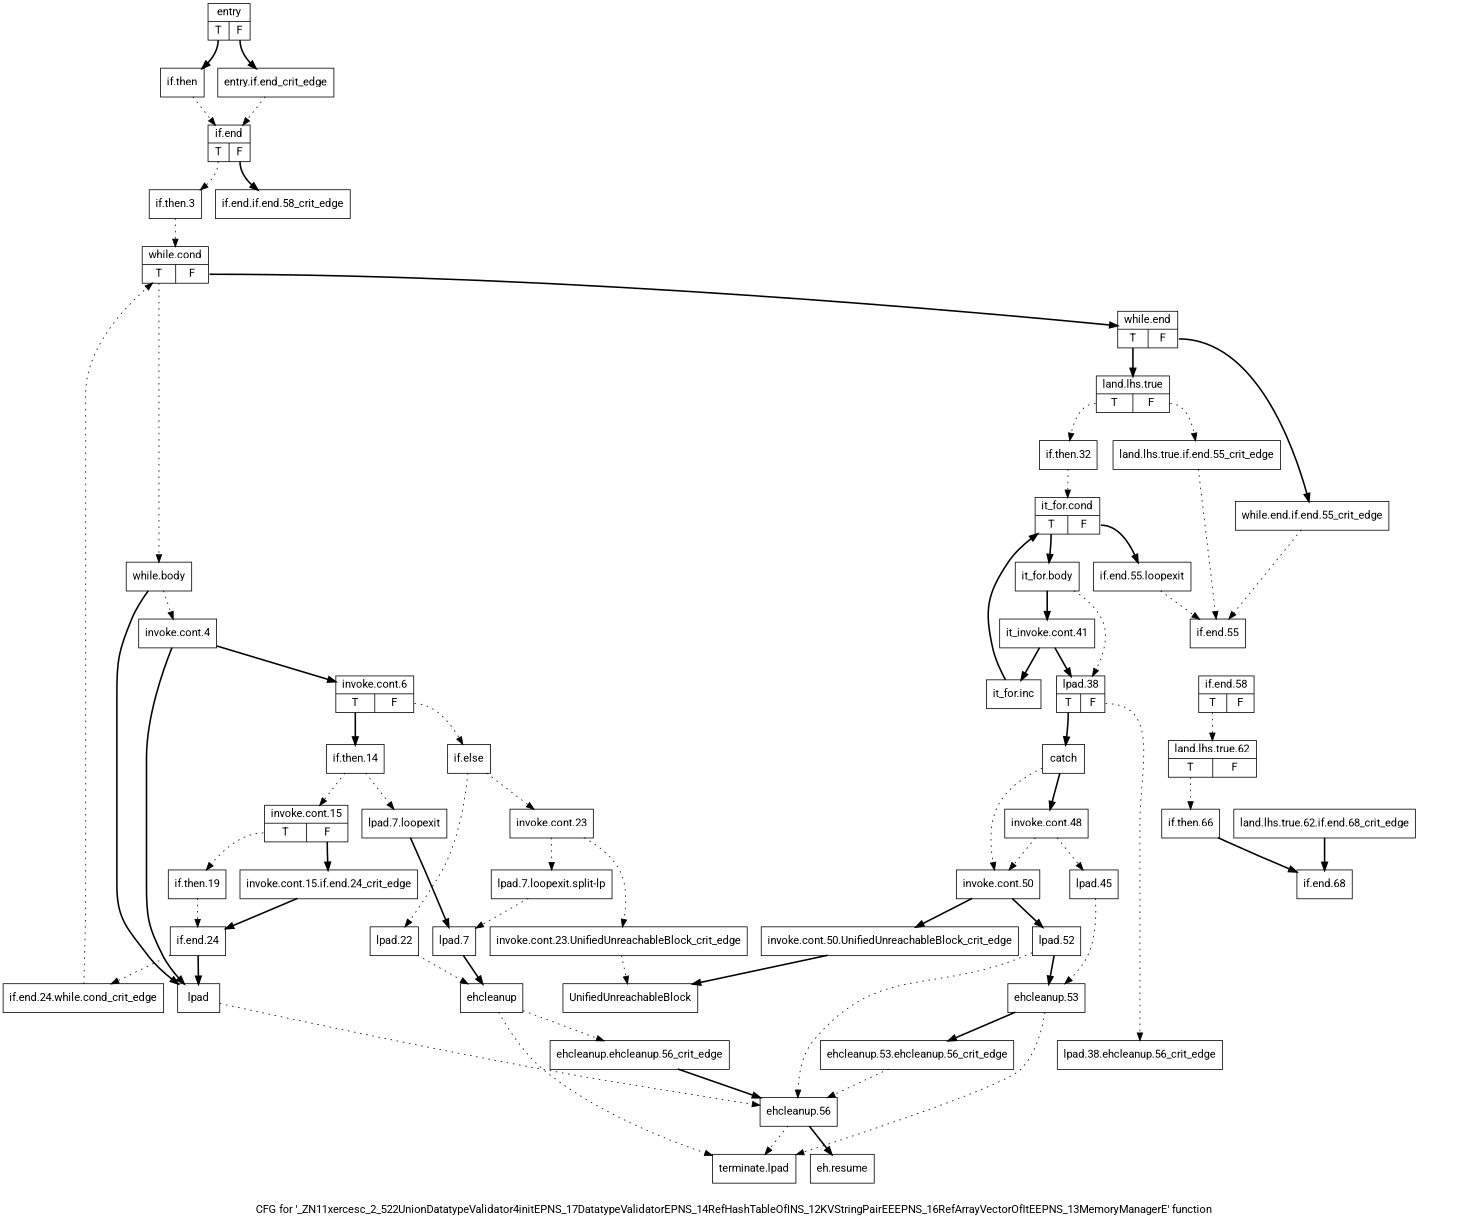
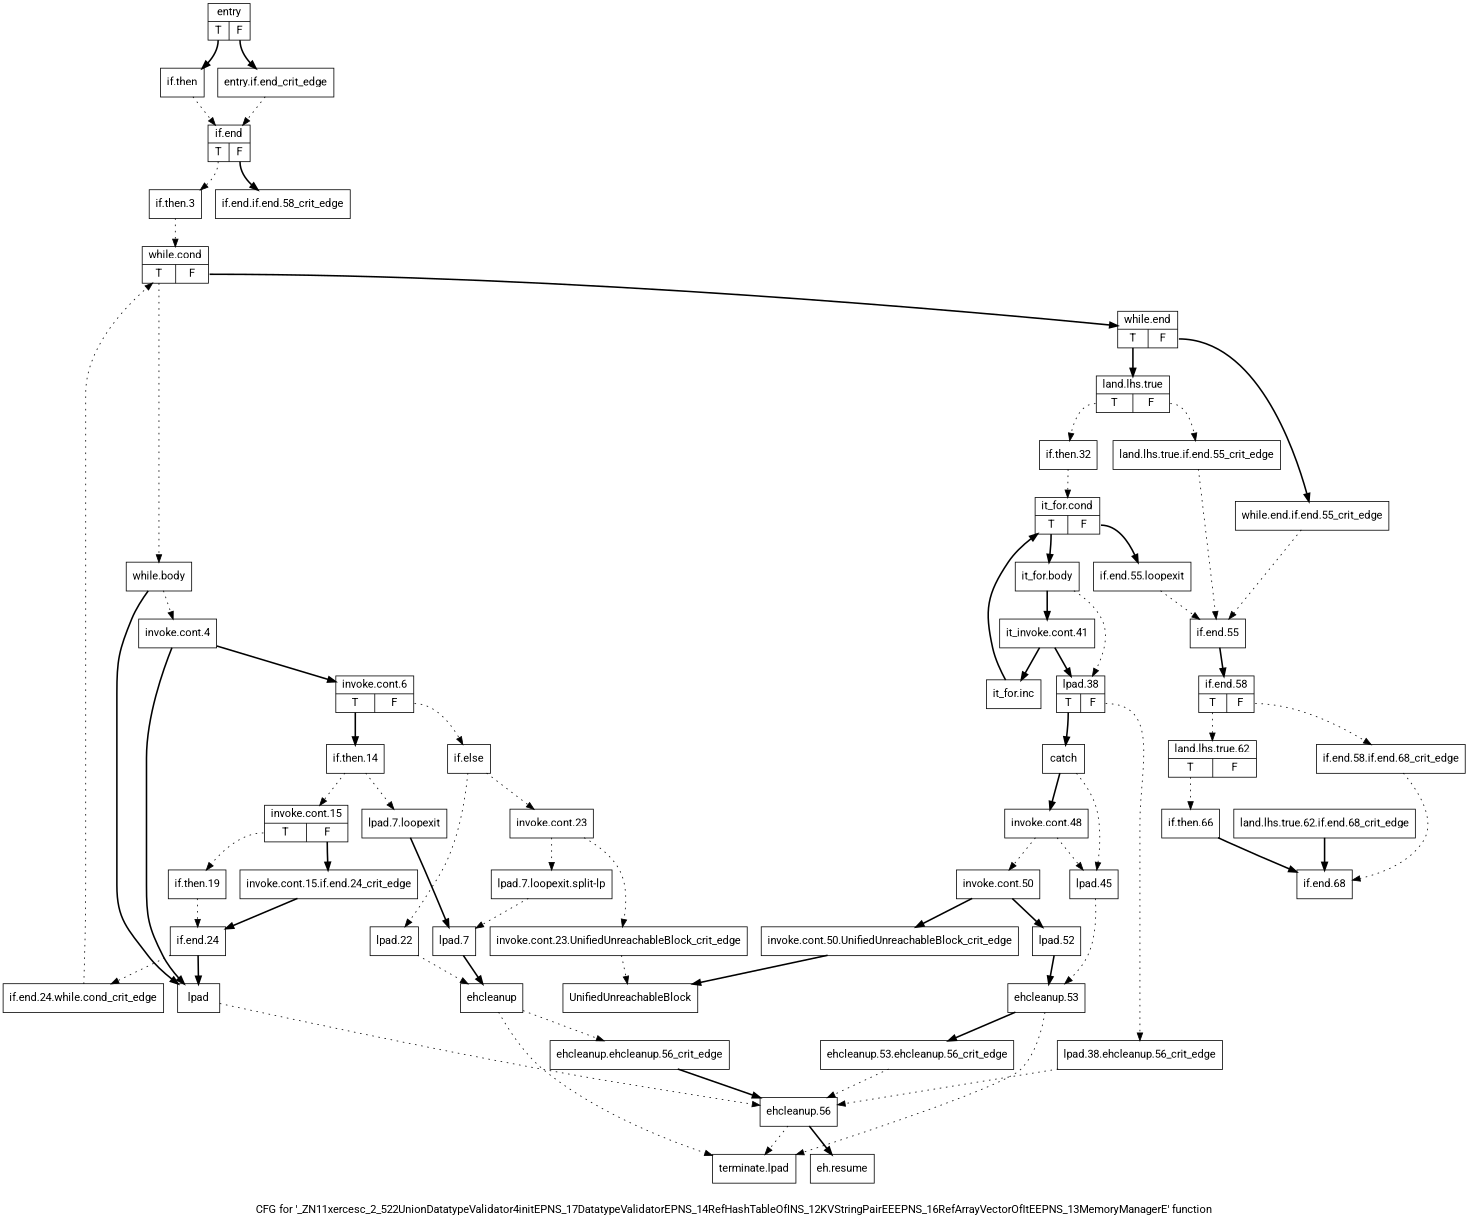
none -> (1221, 658)
none -> (1391, 759)
(998, 805) -> (1098, 815)
(890, 988) -> (952, 1086)
